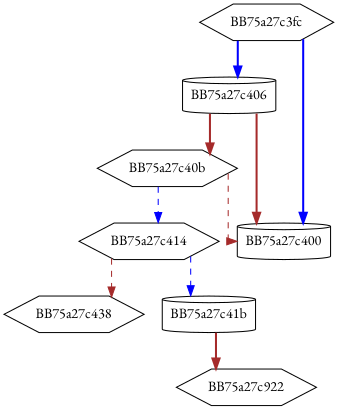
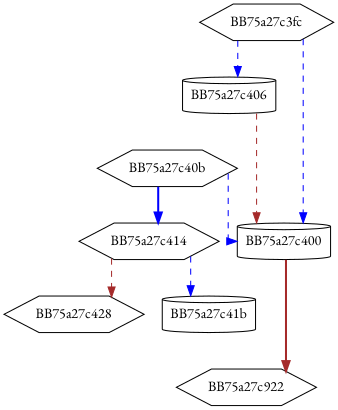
(238, 54) -> (238, 54)
(303, 126) -> (303, 126)
(210, 129) -> none
(257, 163) -> (257, 163)
(158, 200) -> (158, 200)
(228, 208) -> (228, 208)
(74, 314) -> (74, 314)
(216, 346) -> (286, 310)
